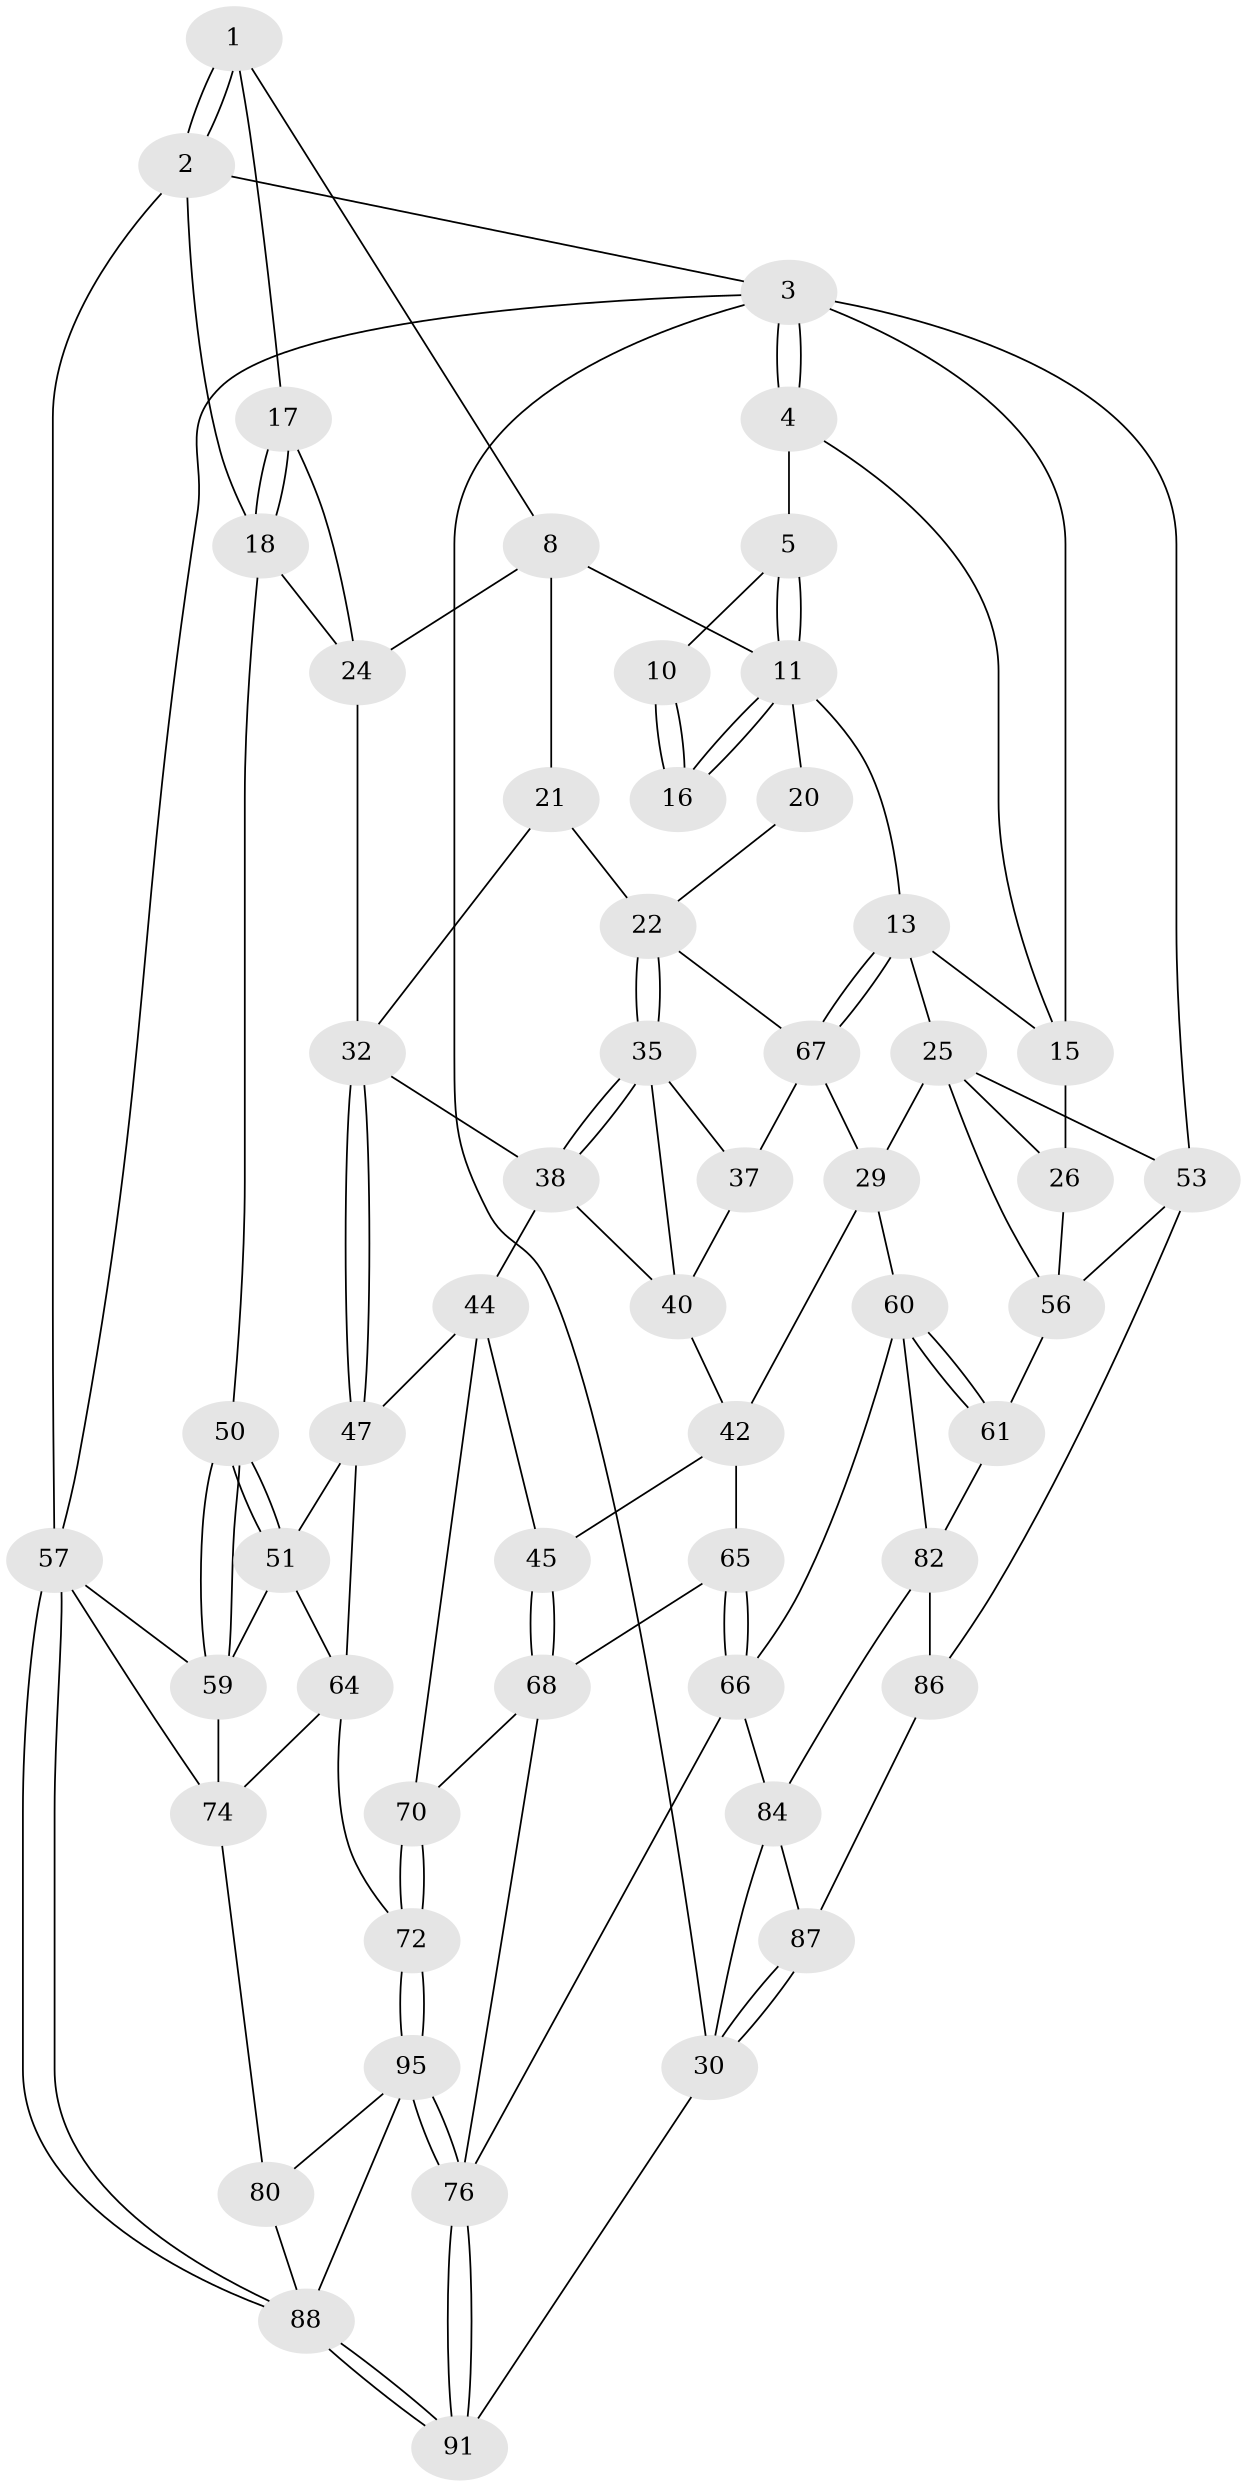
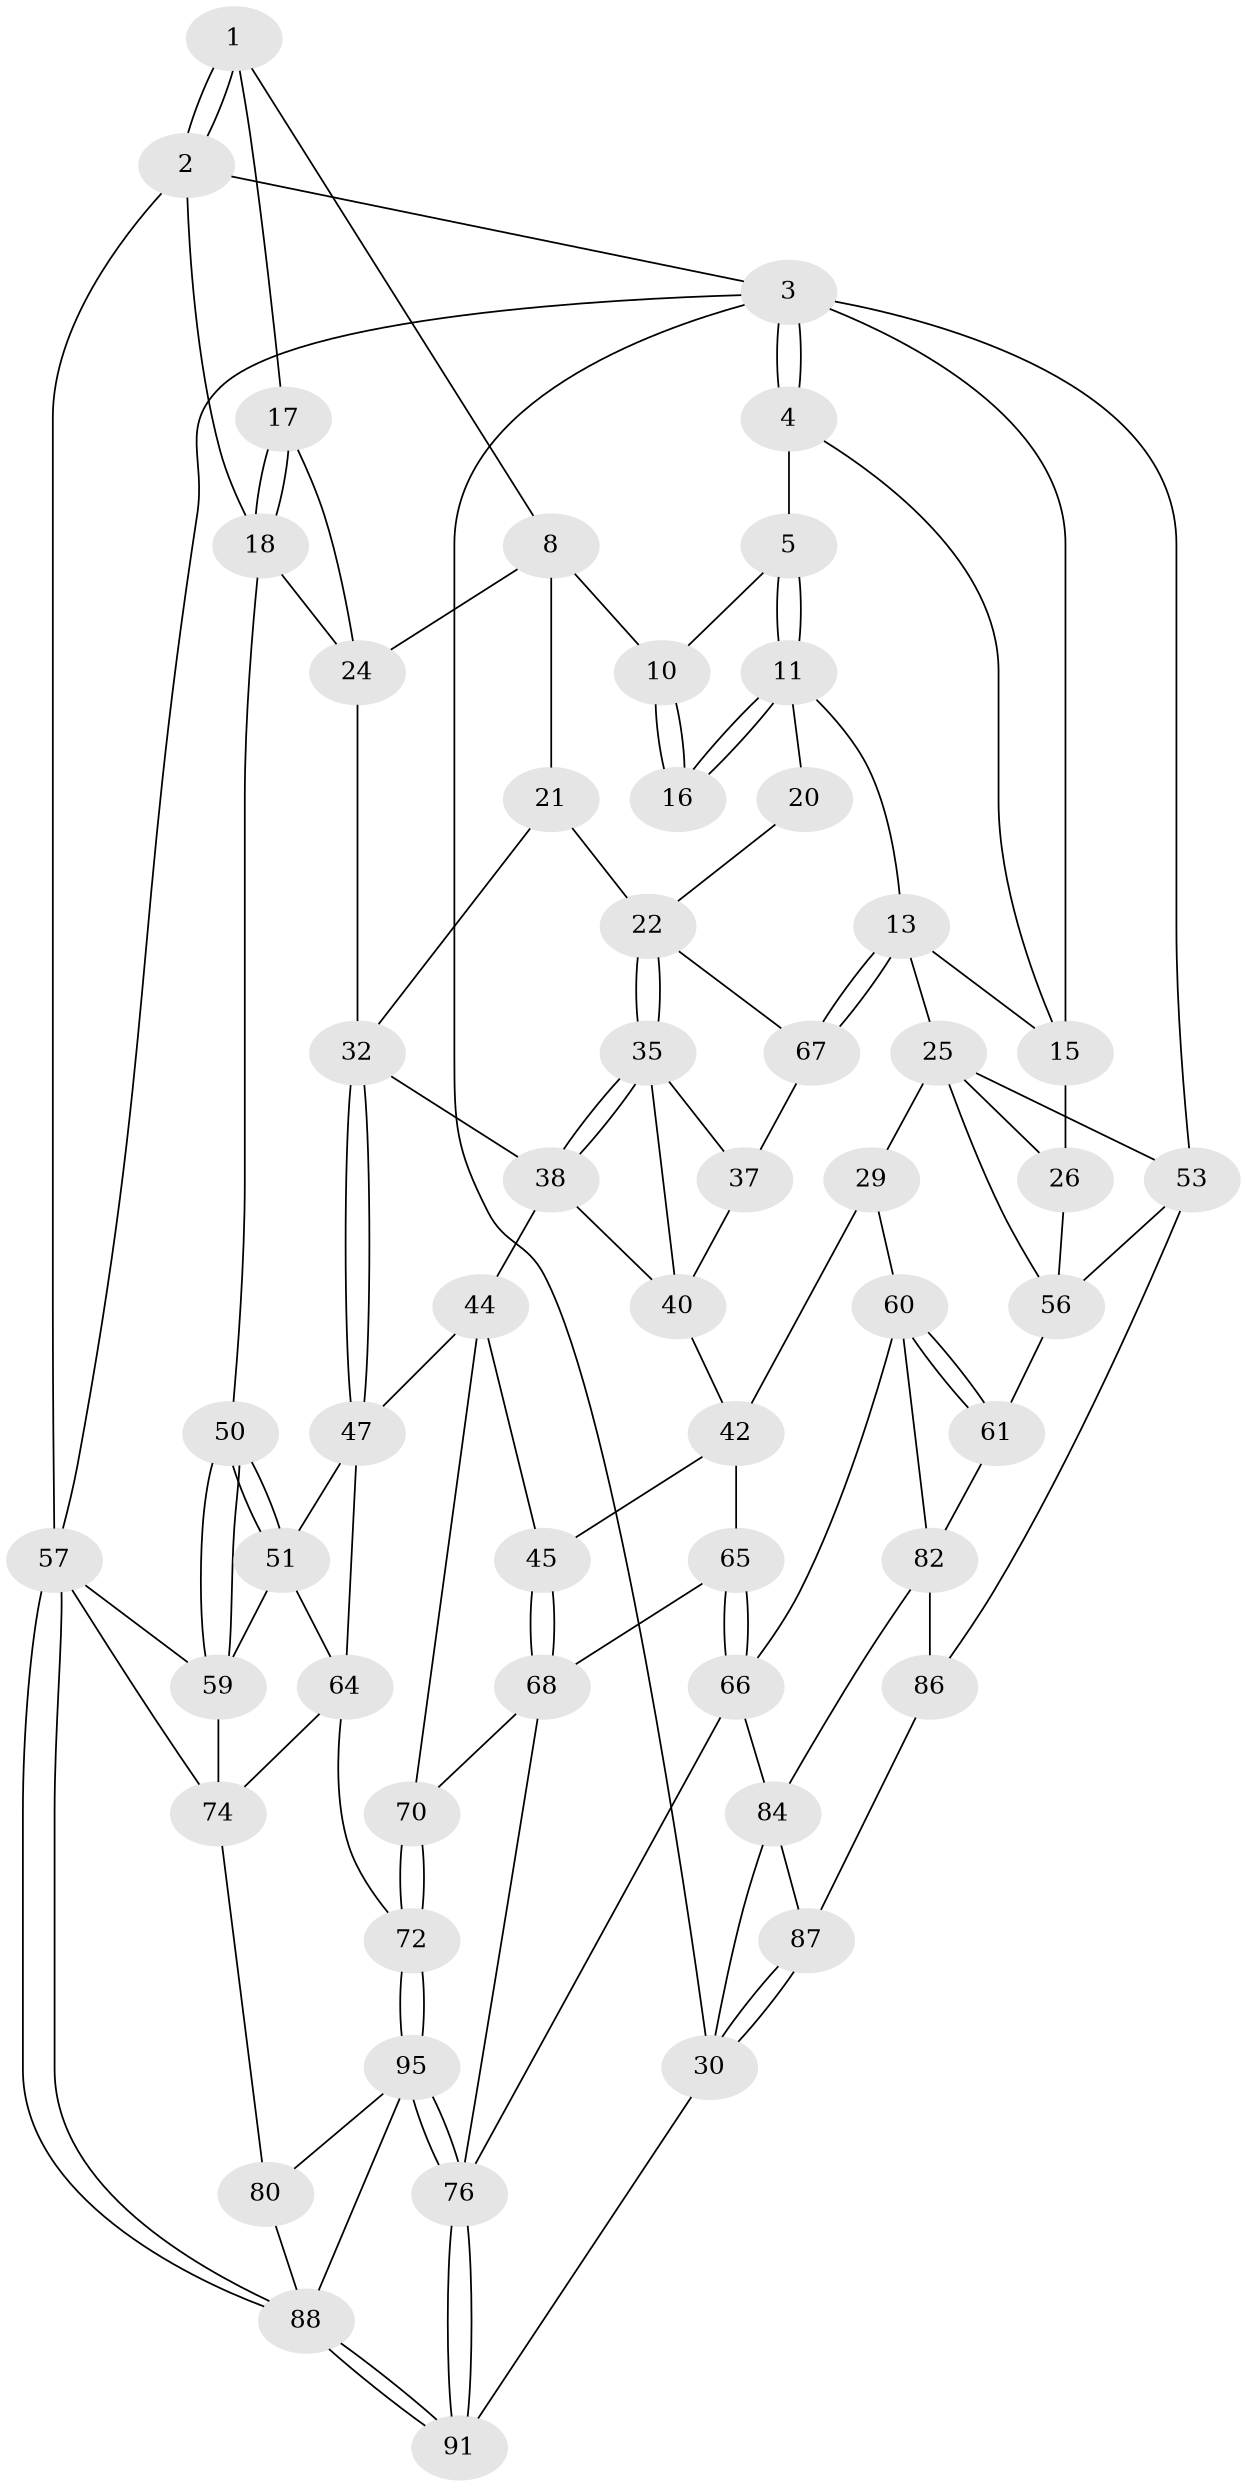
(670, 609) -> (607, 609)
(842, 1116) -> none
